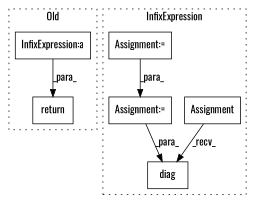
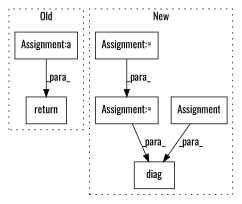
(175, 18) -> (161, 18)
(53, 45) -> (46, 45)
(204, 143) -> (191, 143)
